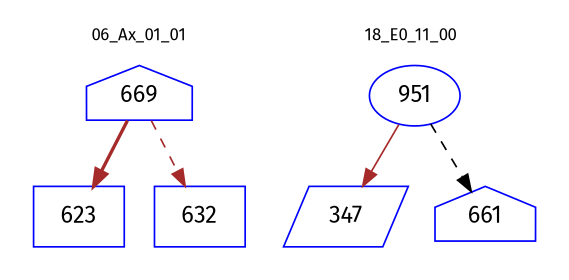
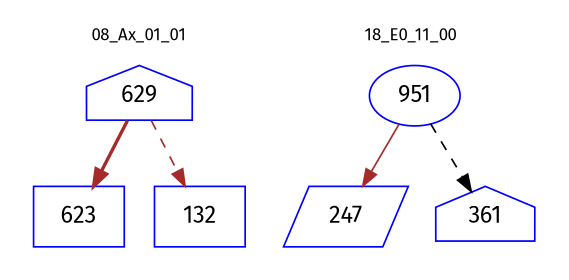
(139, 36) -> (139, 36)
(139, 96) -> (139, 96)
(200, 217) -> (200, 217)
(346, 217) -> (346, 217)
(485, 217) -> (485, 217)
